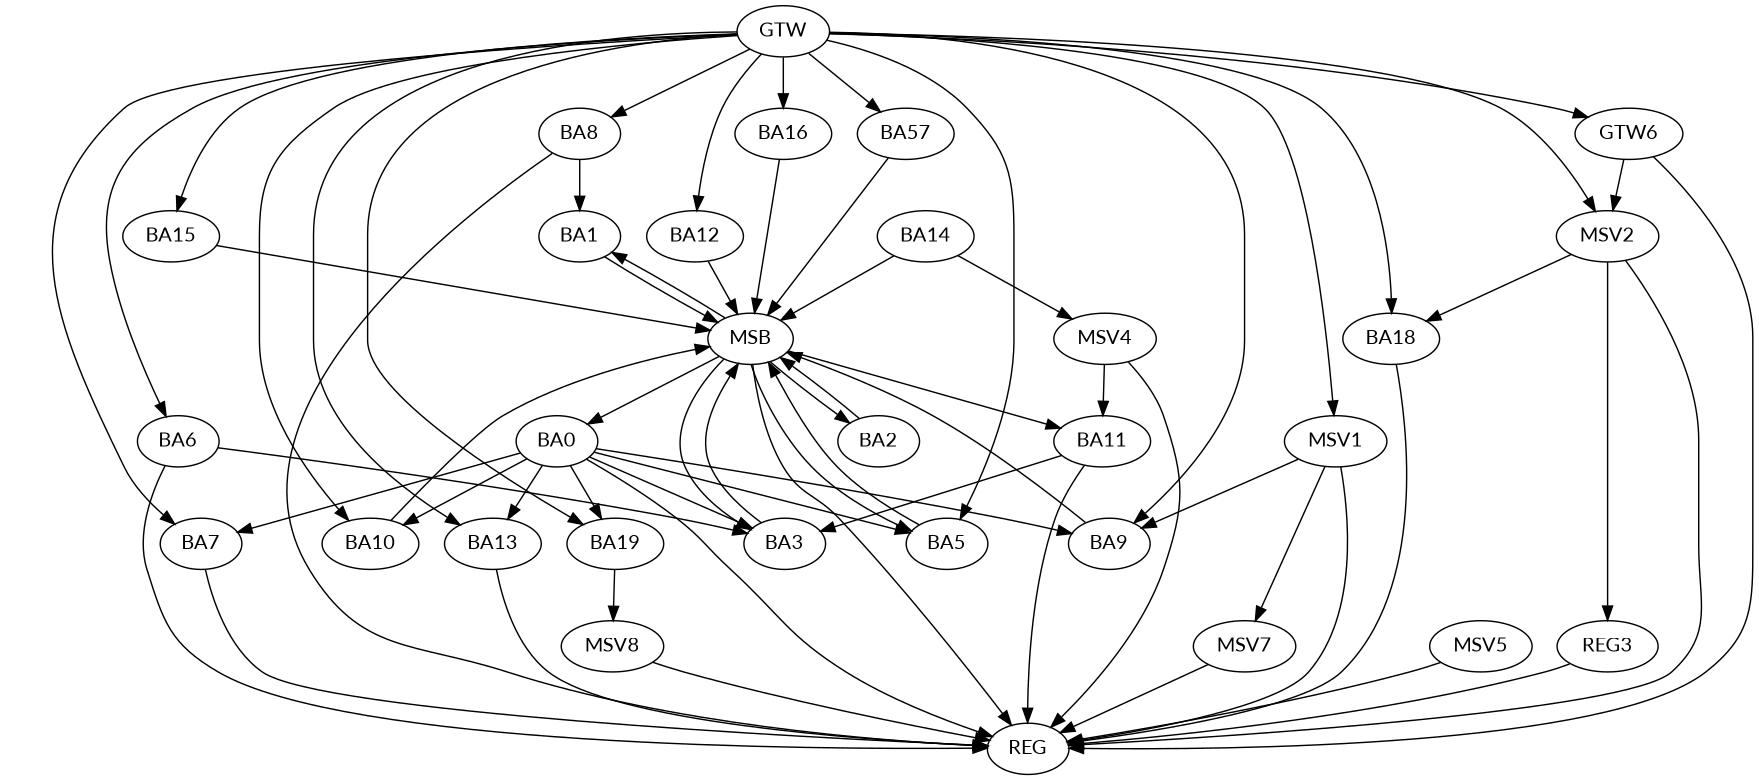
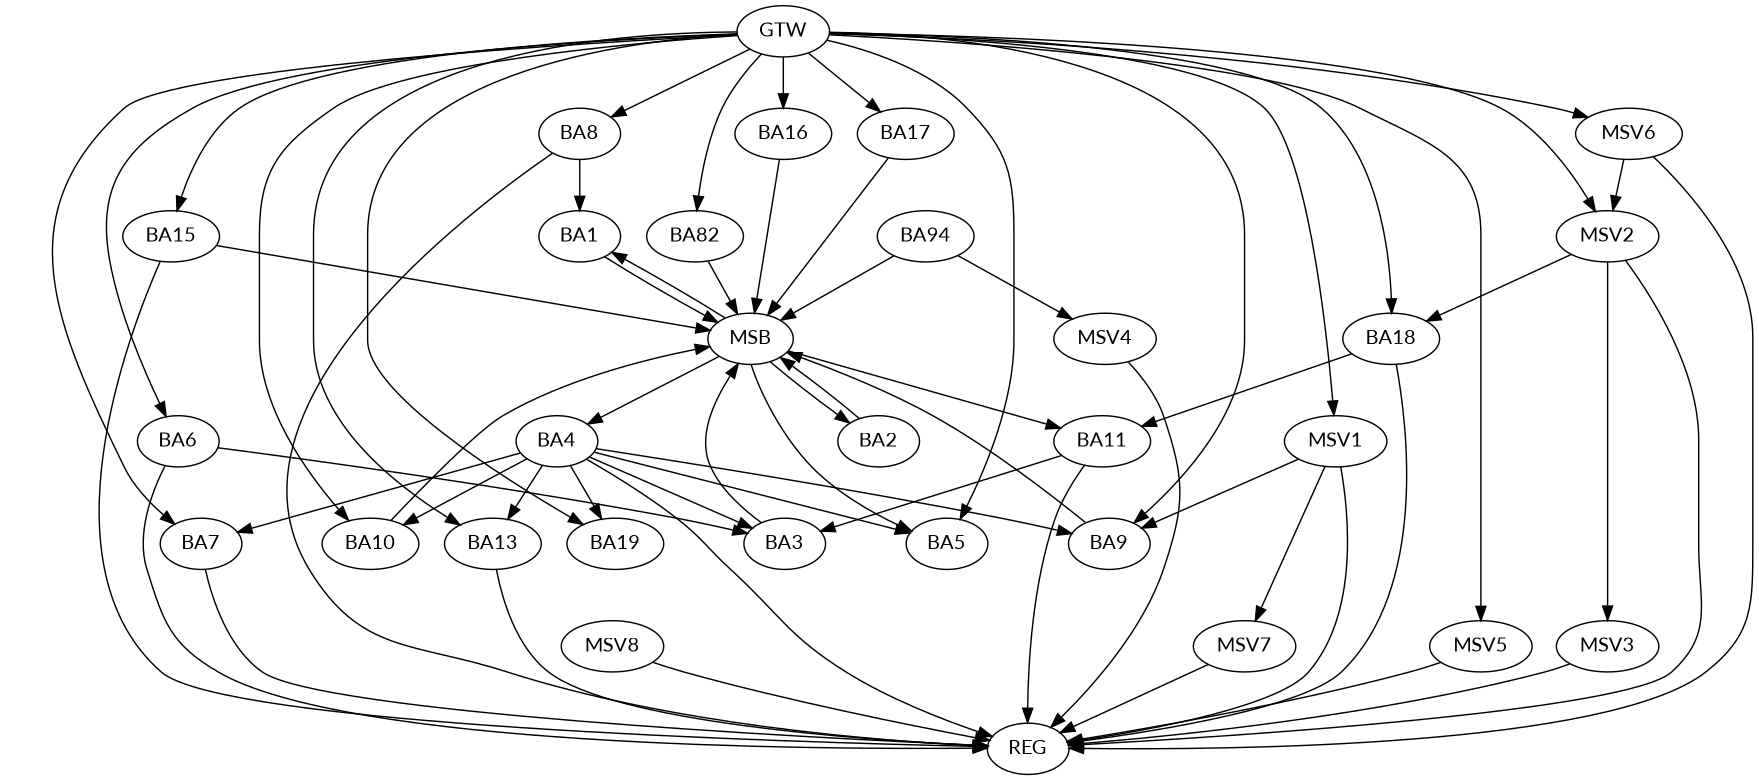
none -> (1370, 113)
(906, 134) -> (906, 134)
(1629, 134) -> (1629, 134)
(695, 236) -> (695, 236)
(926, 236) -> (926, 236)
(1104, 383) -> (1254, 388)
(557, 441) -> (557, 441)
(681, 446) -> none
(834, 463) -> none
(863, 545) -> (254, 699)
(614, 588) -> none
(1608, 646) -> (1608, 646)
